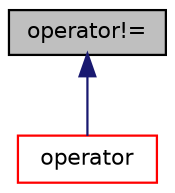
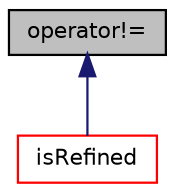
(87, 159) -> (87, 159)
